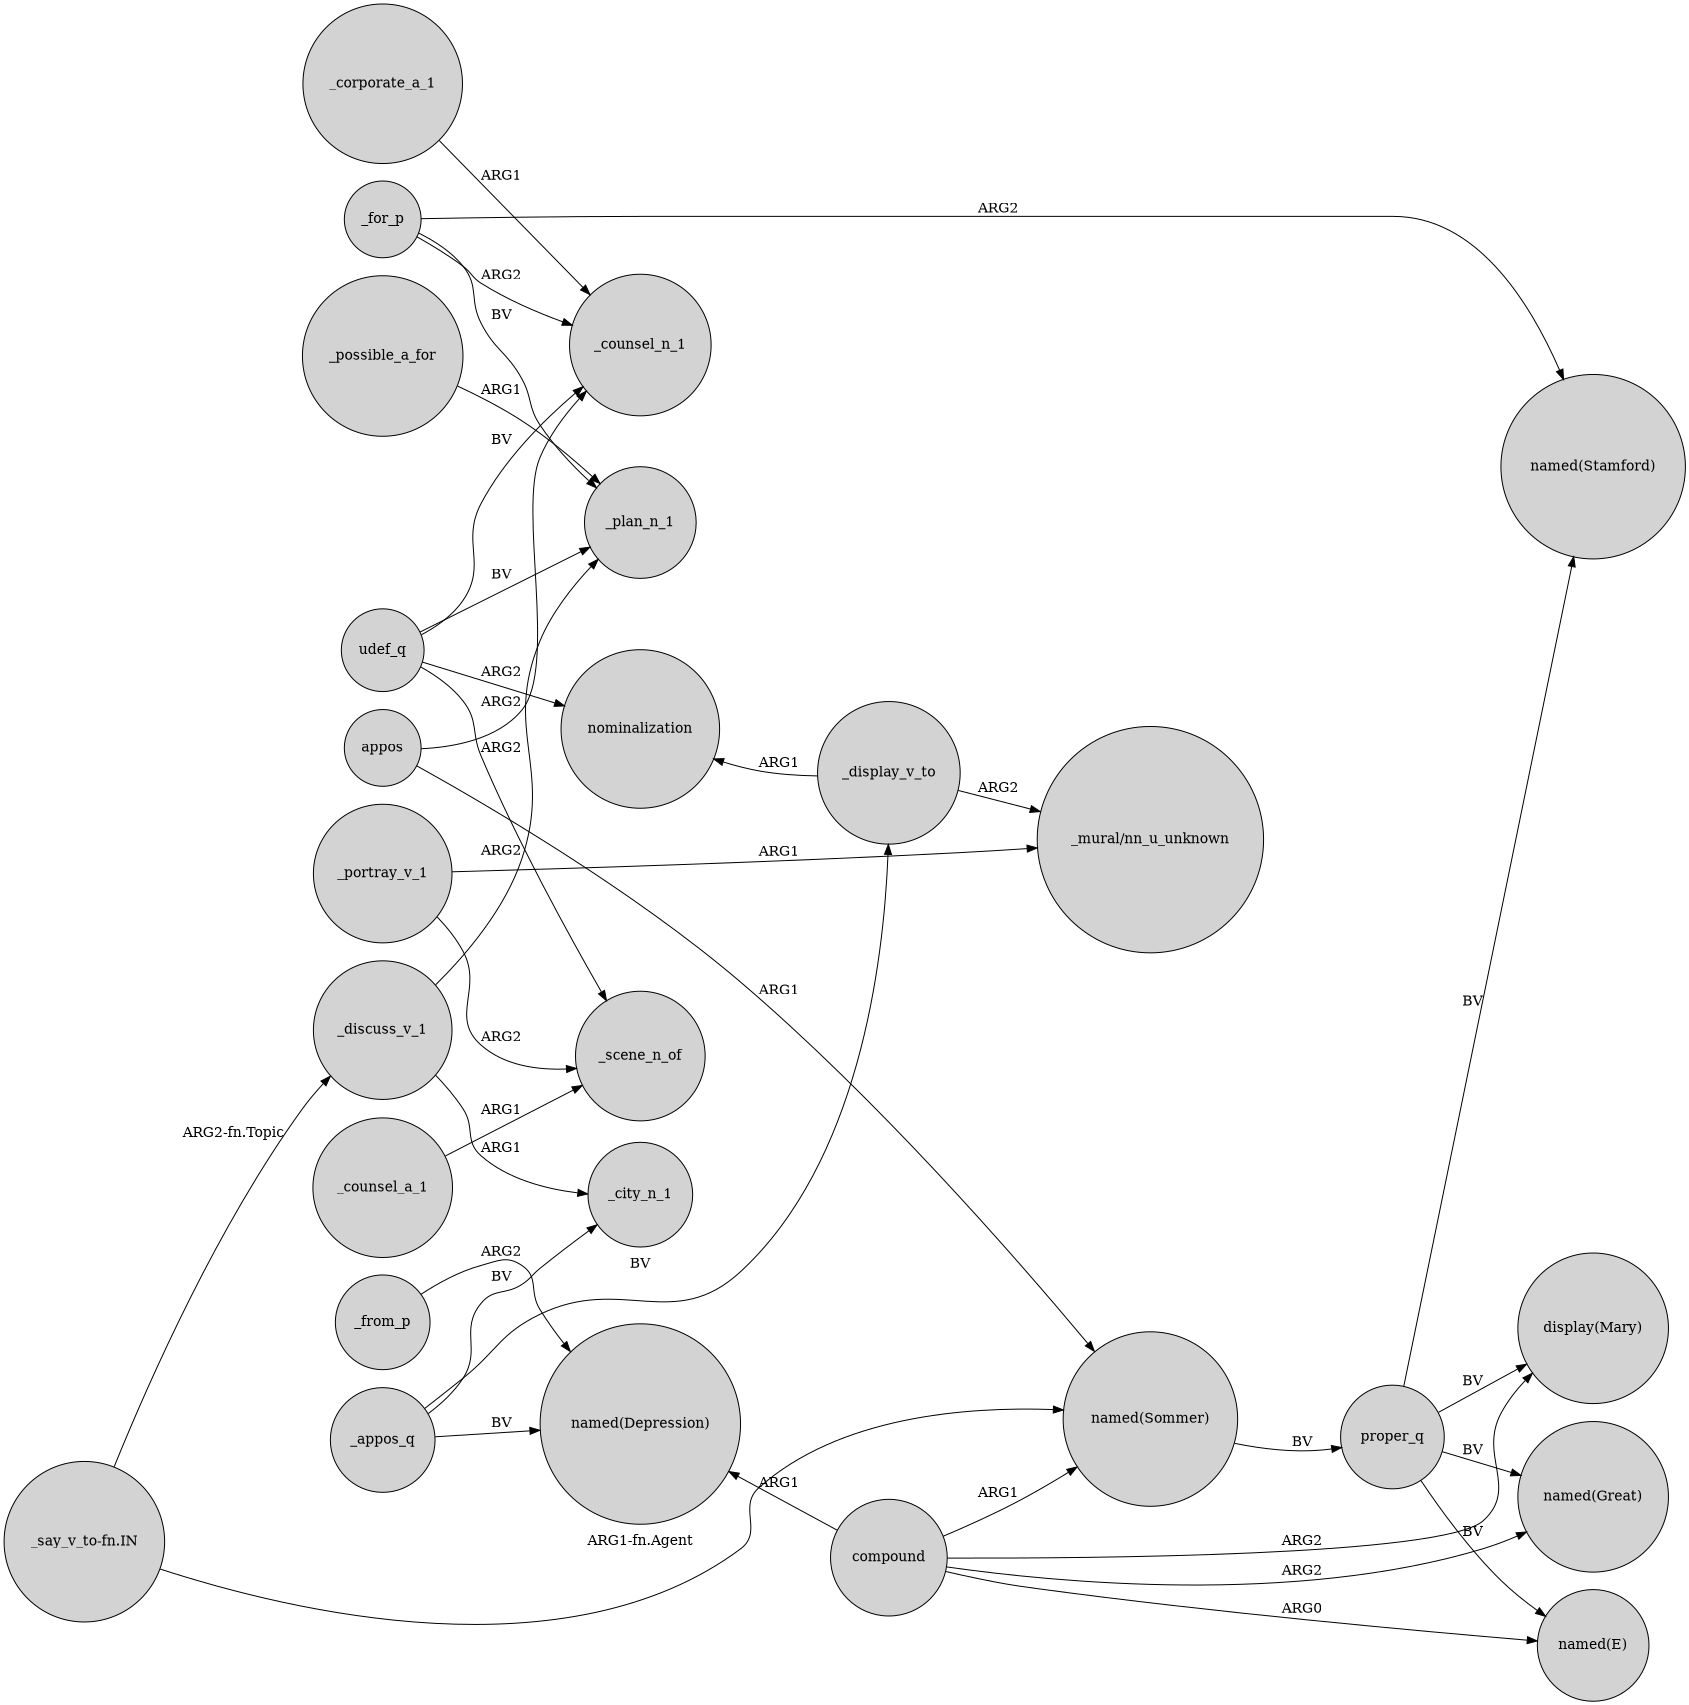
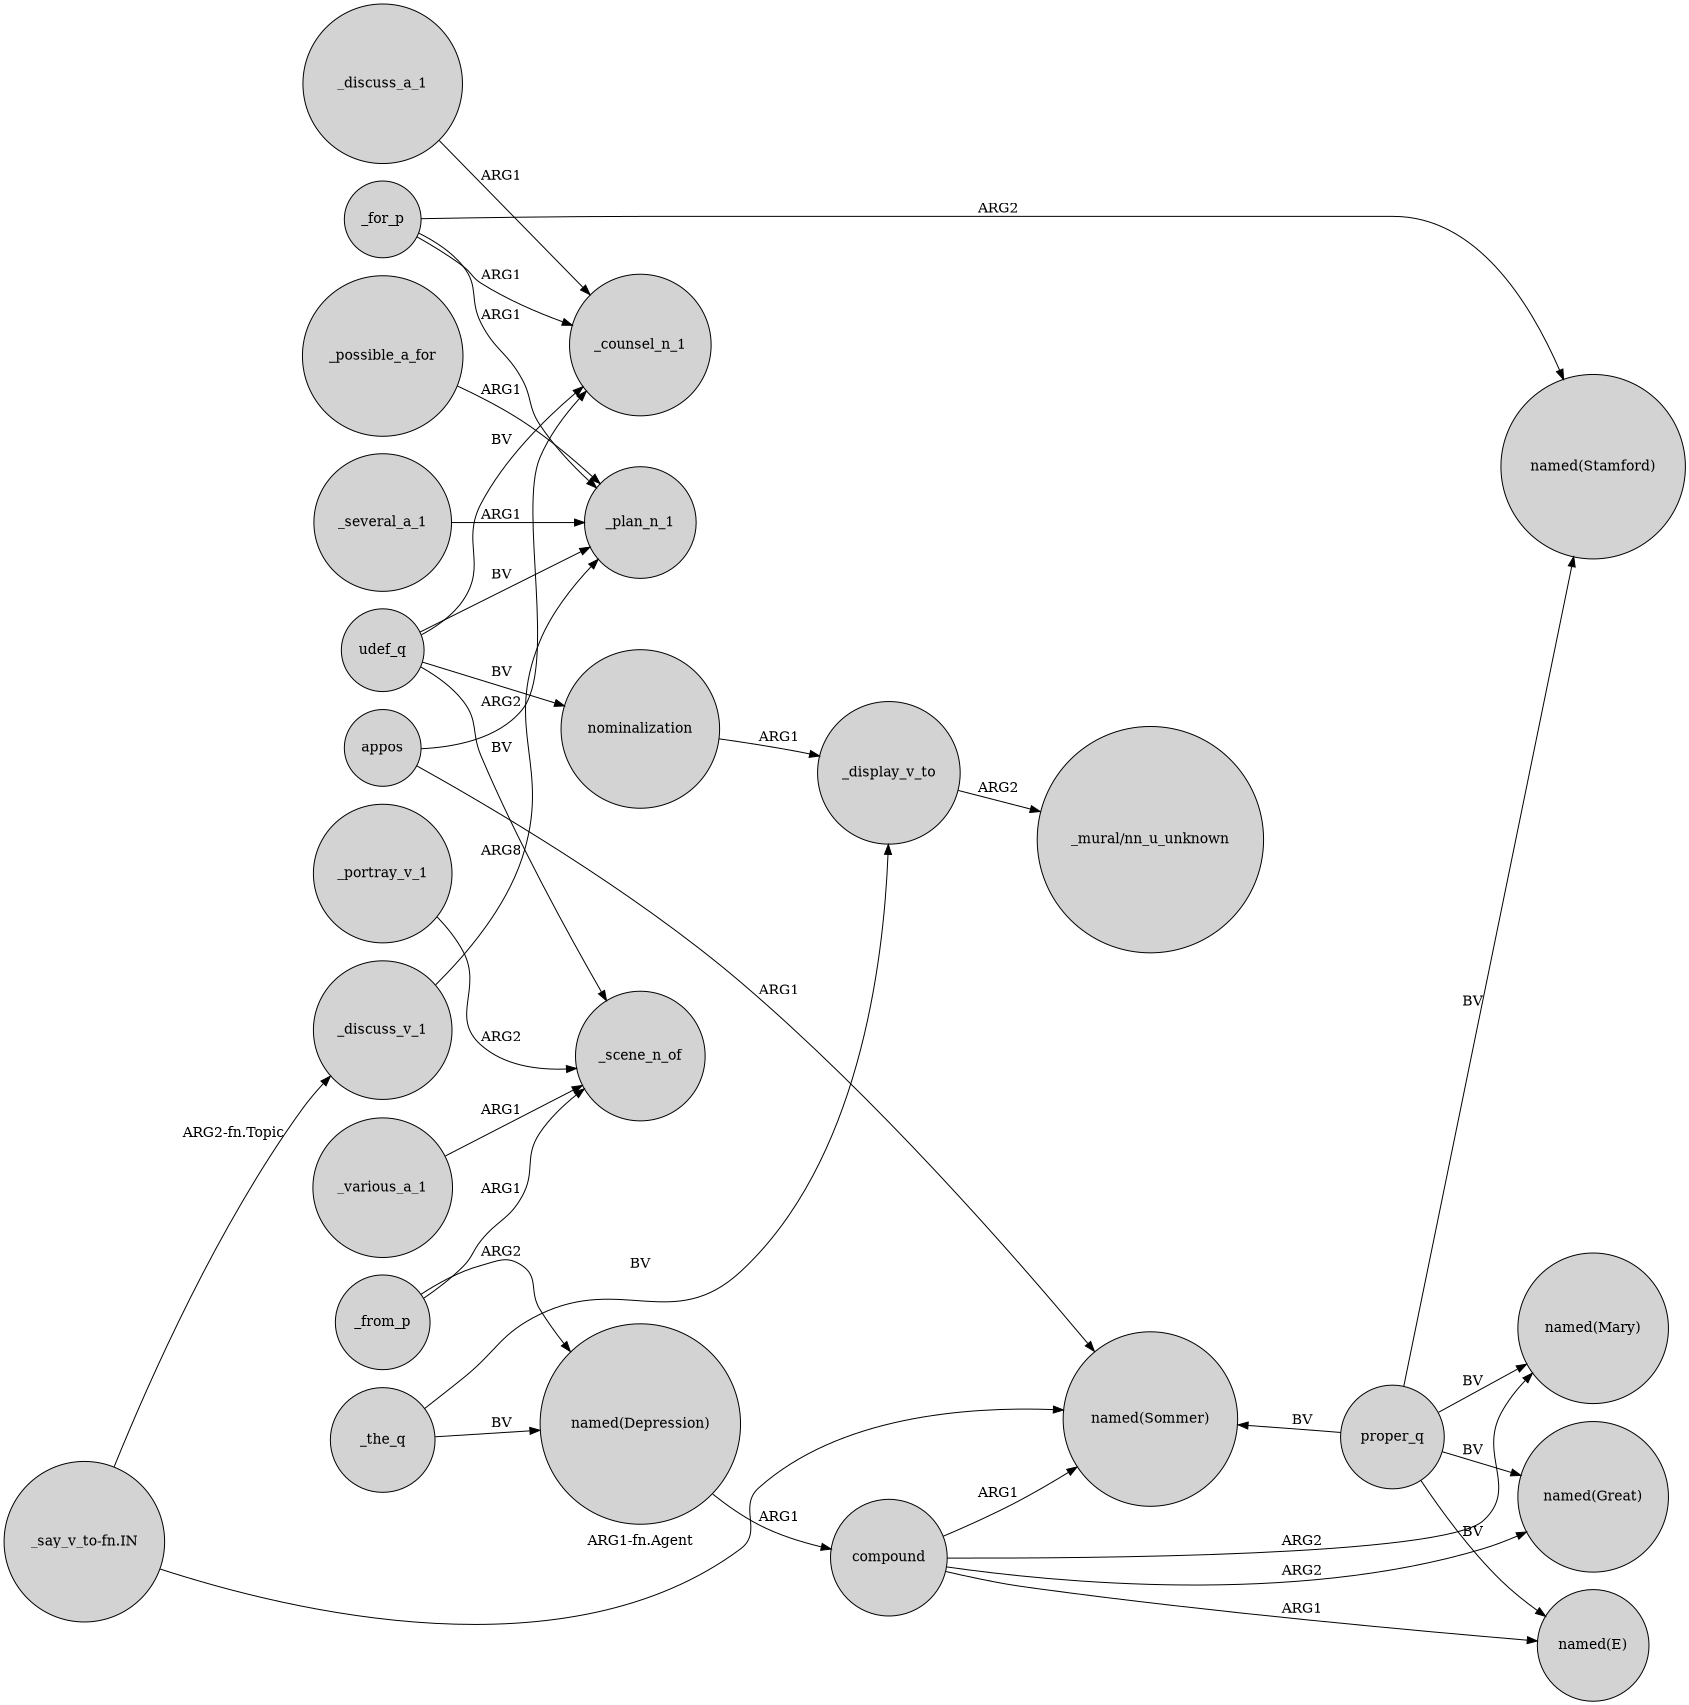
(383, 84) -> (383, 84)
(501, 276) -> (501, 276)
(501, 316) -> (501, 316)
none -> (383, 523)
(501, 673) -> (501, 673)
(501, 748) -> (501, 748)
(770, 773) -> (764, 746)
(501, 851) -> (501, 851)
(740, 862) -> none
(383, 1188) -> (383, 1188)
(640, 1195) -> none
none -> (516, 1206)
(1593, 1328) -> (1593, 1328)
(383, 1440) -> (383, 1440)
(1283, 1450) -> (1294, 1429)
(788, 1503) -> (764, 1527)
(1302, 1609) -> (1302, 1609)
